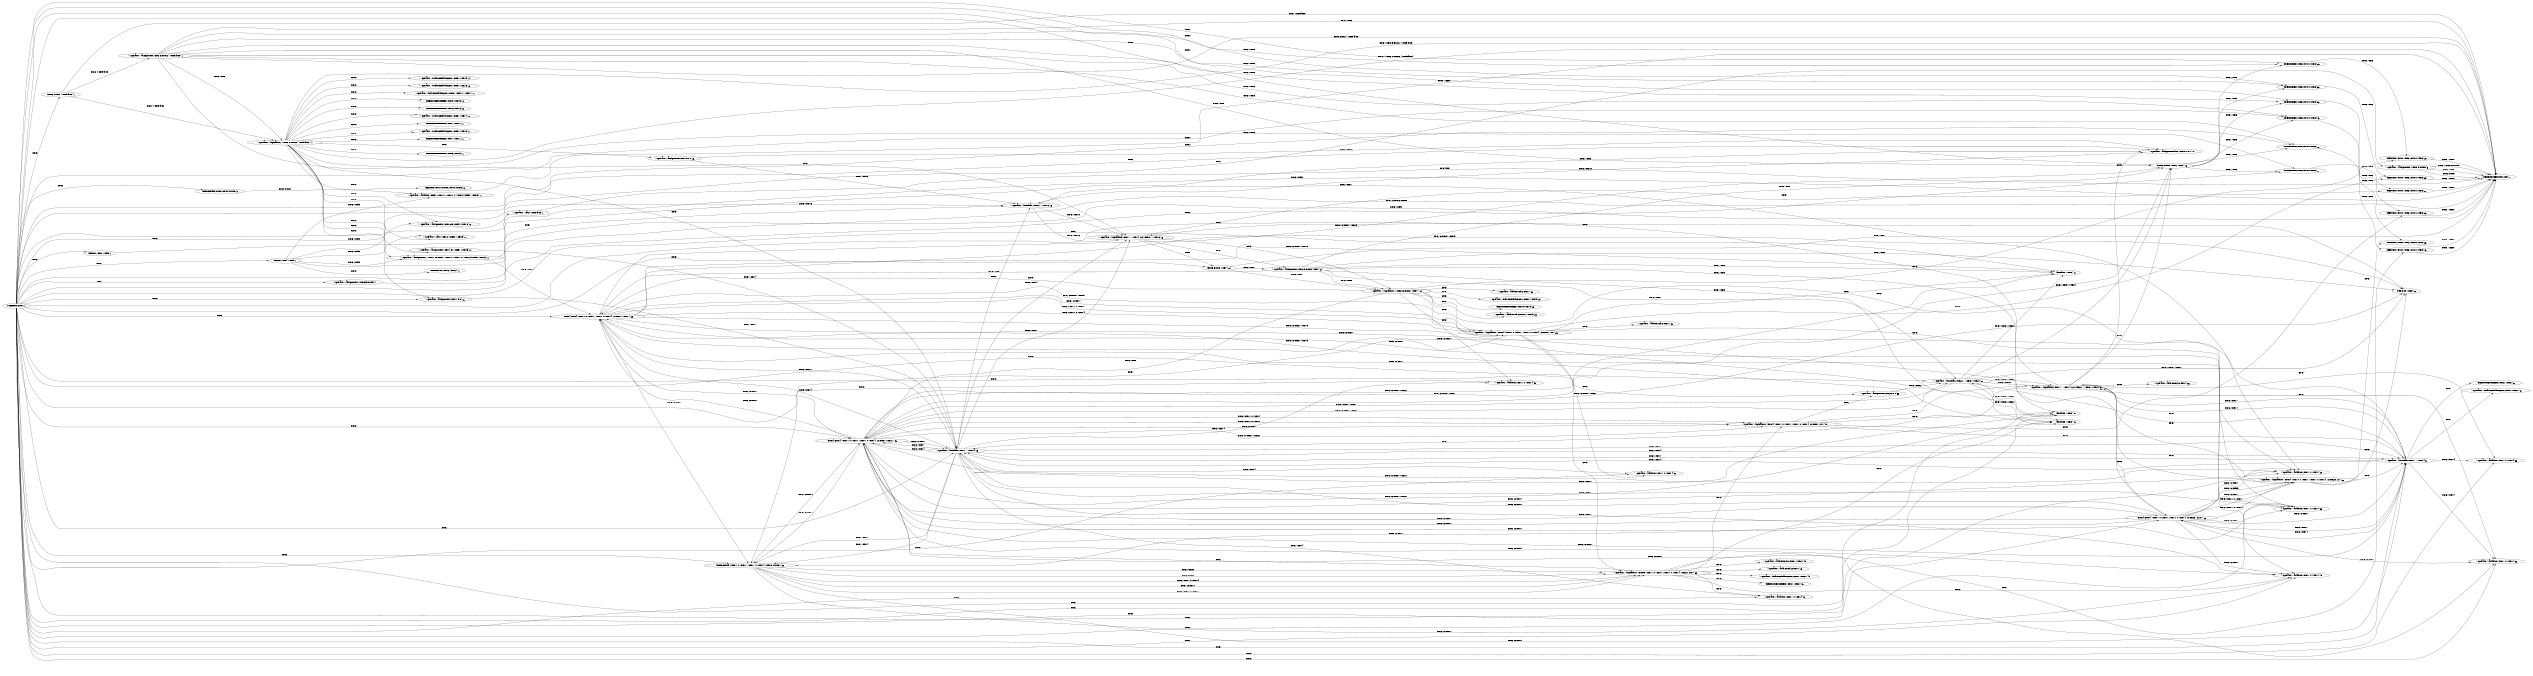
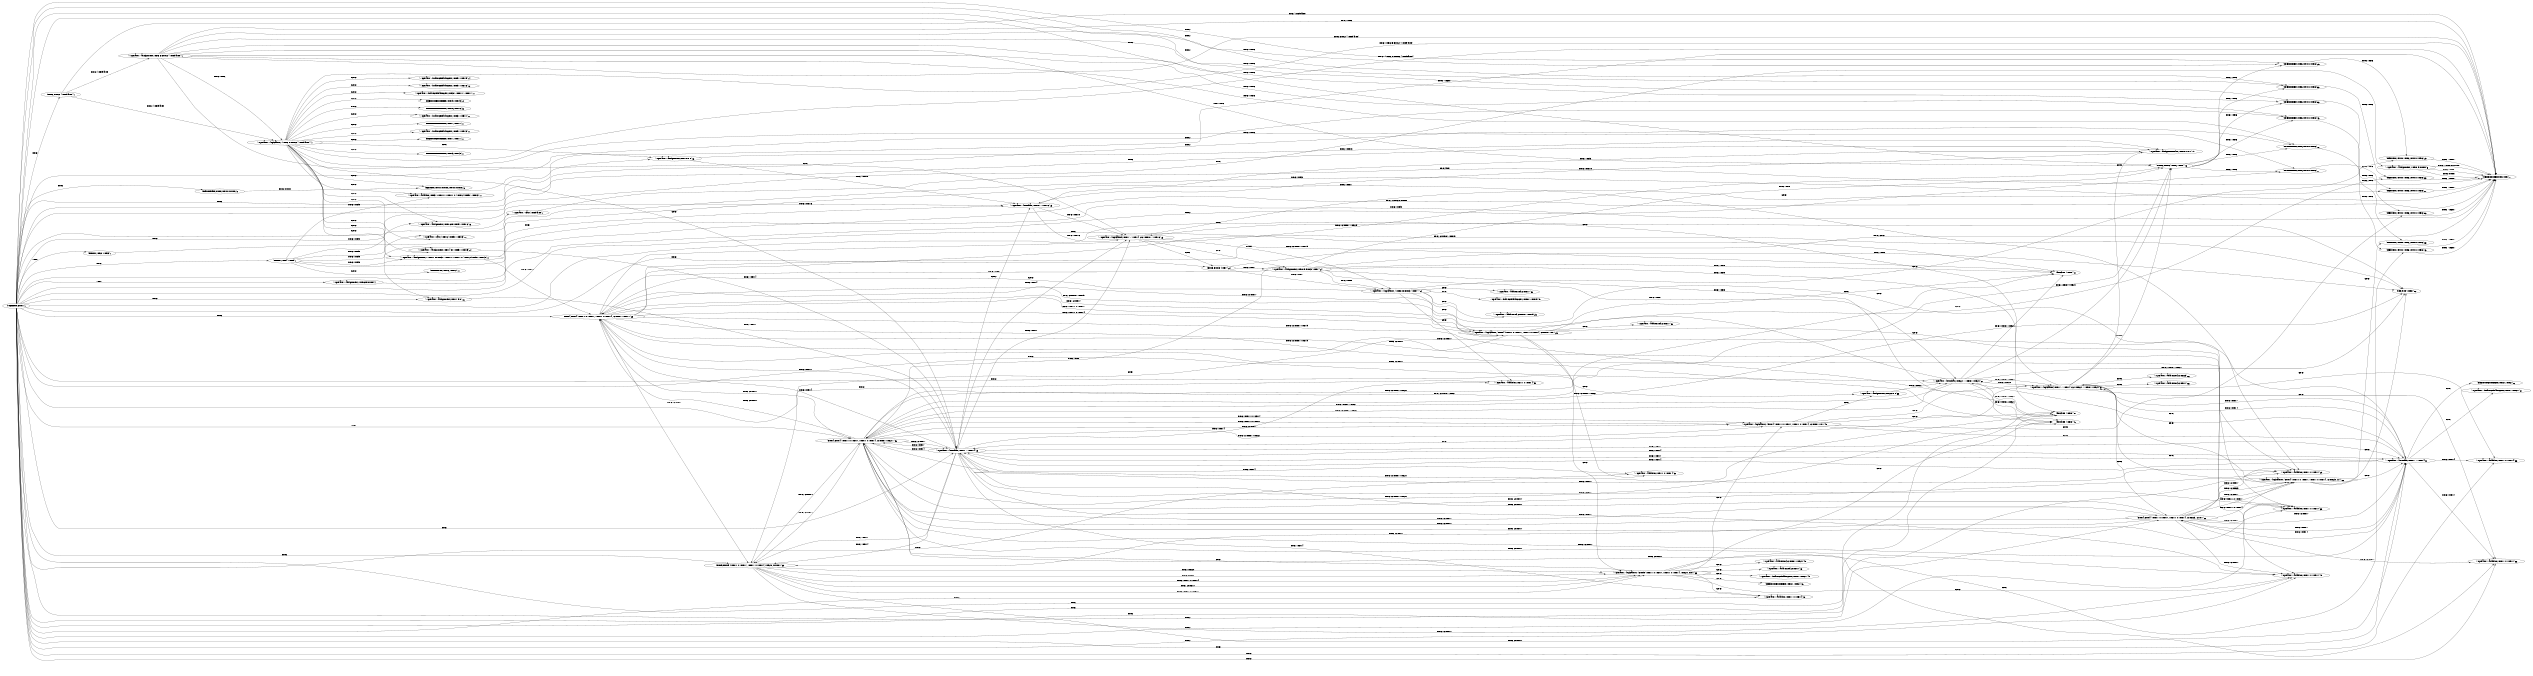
(1219, 103) -> (1219, 103)
(1346, 149) -> (1346, 149)
none -> (349, 180)
none -> (300, 204)
(1879, 235) -> (1879, 235)
(1249, 246) -> (1249, 246)
(35, 259) -> (35, 259)
none -> (367, 259)
(1539, 299) -> (1539, 299)
(1515, 307) -> none
(2120, 335) -> (2120, 335)
(1434, 336) -> (1285, 297)
(1119, 370) -> (1072, 360)
none -> (2172, 376)
(354, 426) -> (354, 426)
